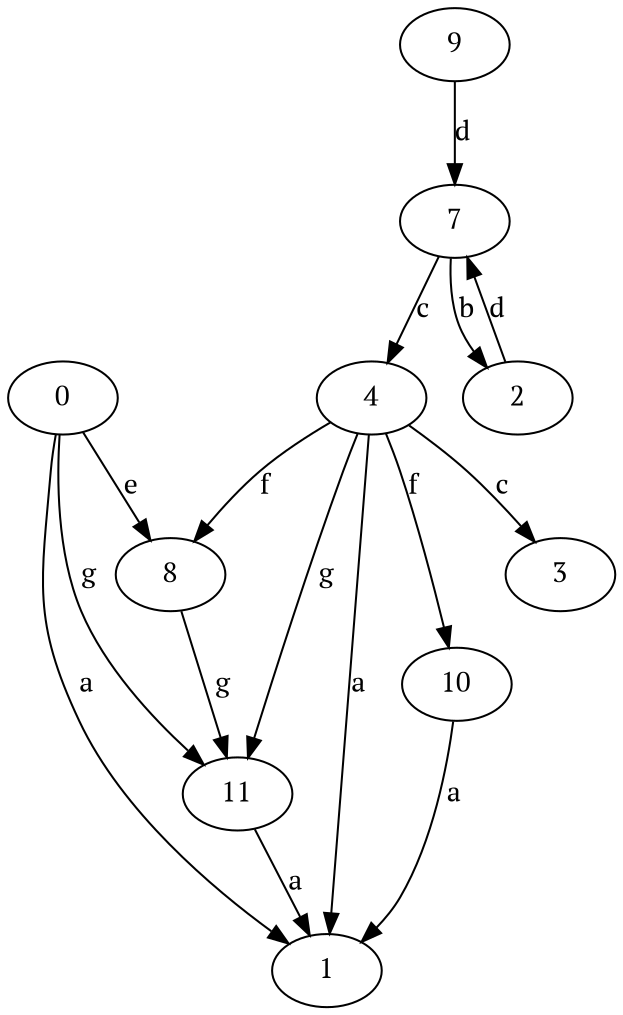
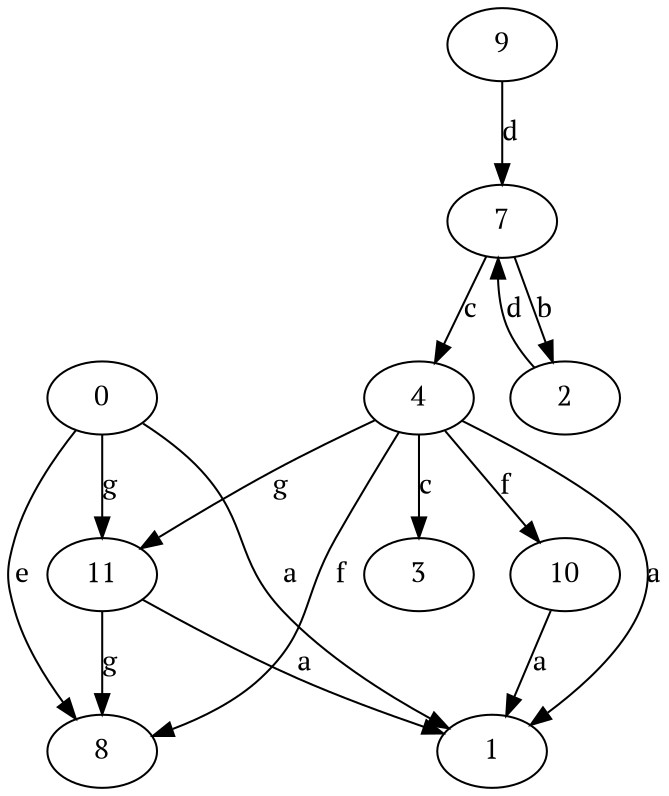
(201, 675) -> (102, 653)
